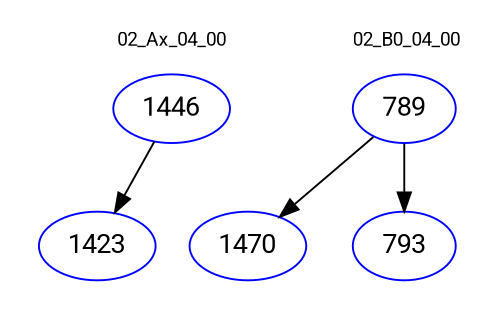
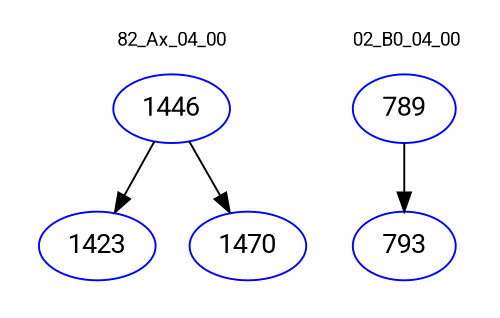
(173, 41) -> (173, 41)
(350, 157) -> (205, 168)
